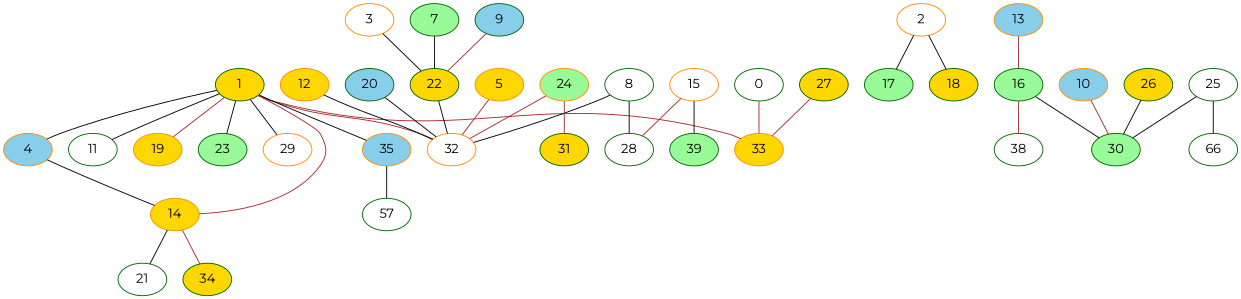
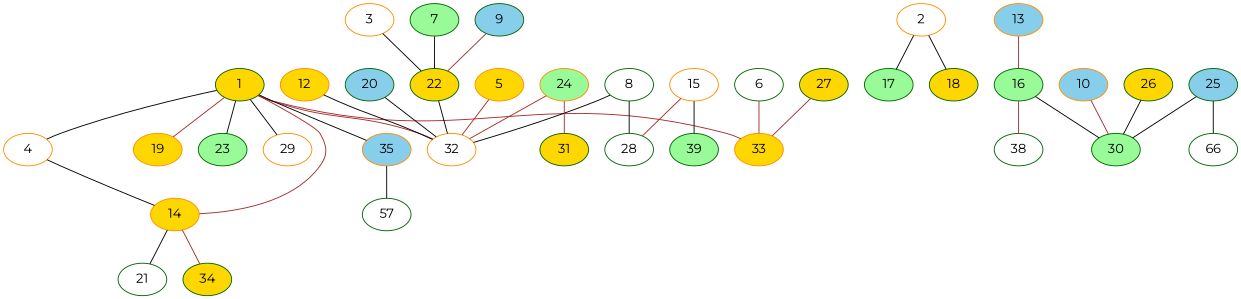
(759, 85) -> (759, 85)
(1213, 85) -> (1213, 85)
(28, 150) -> (28, 150)
(93, 150) -> none
